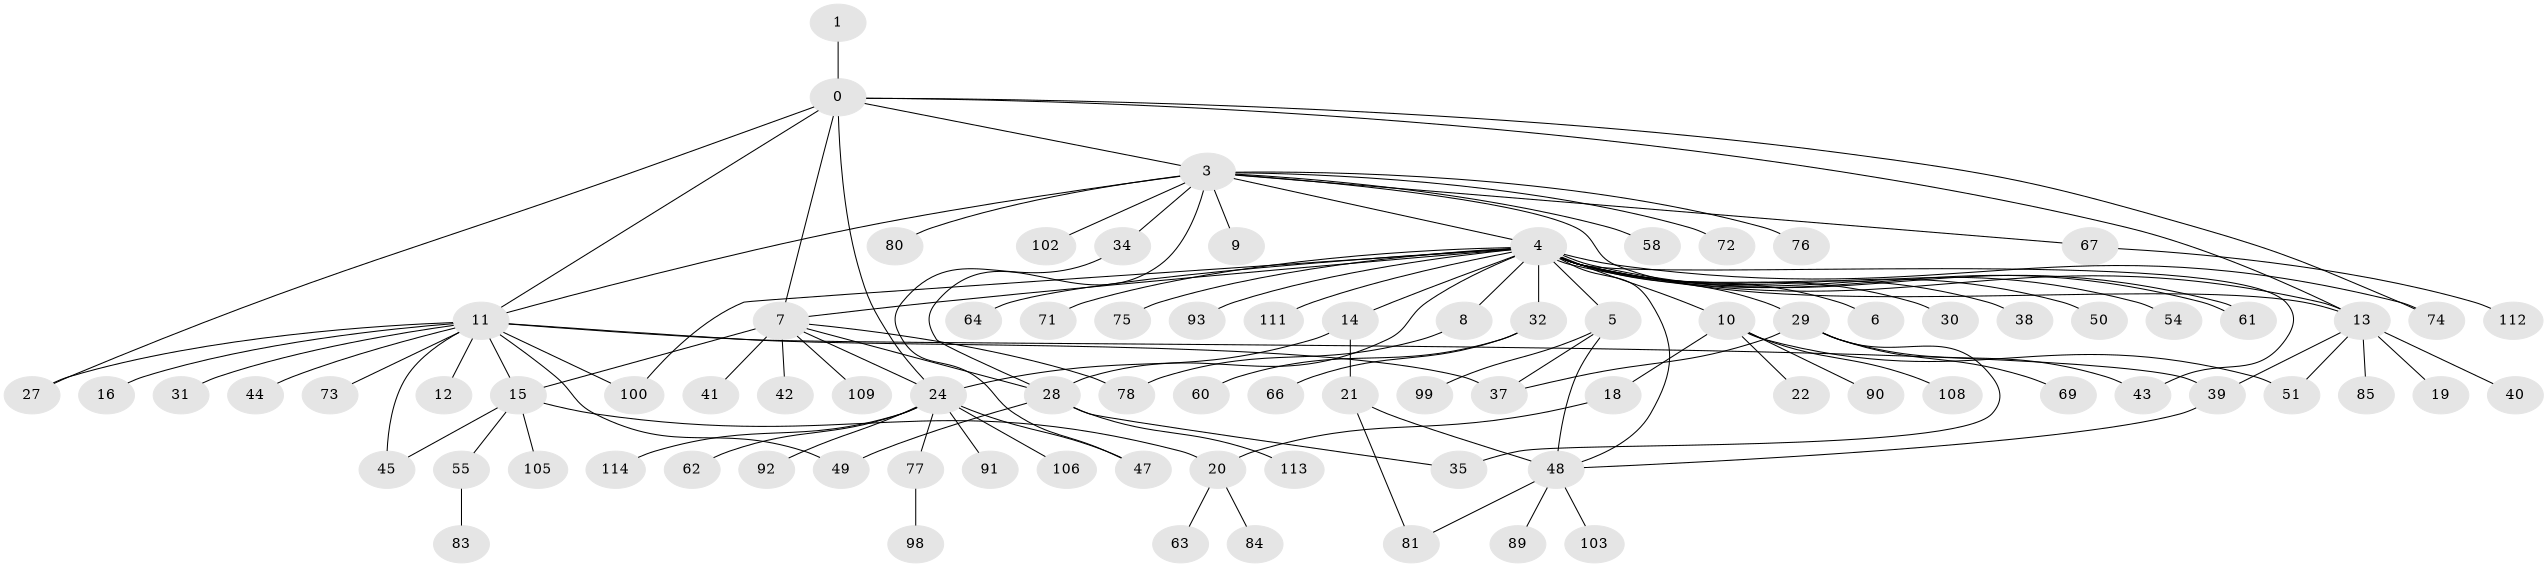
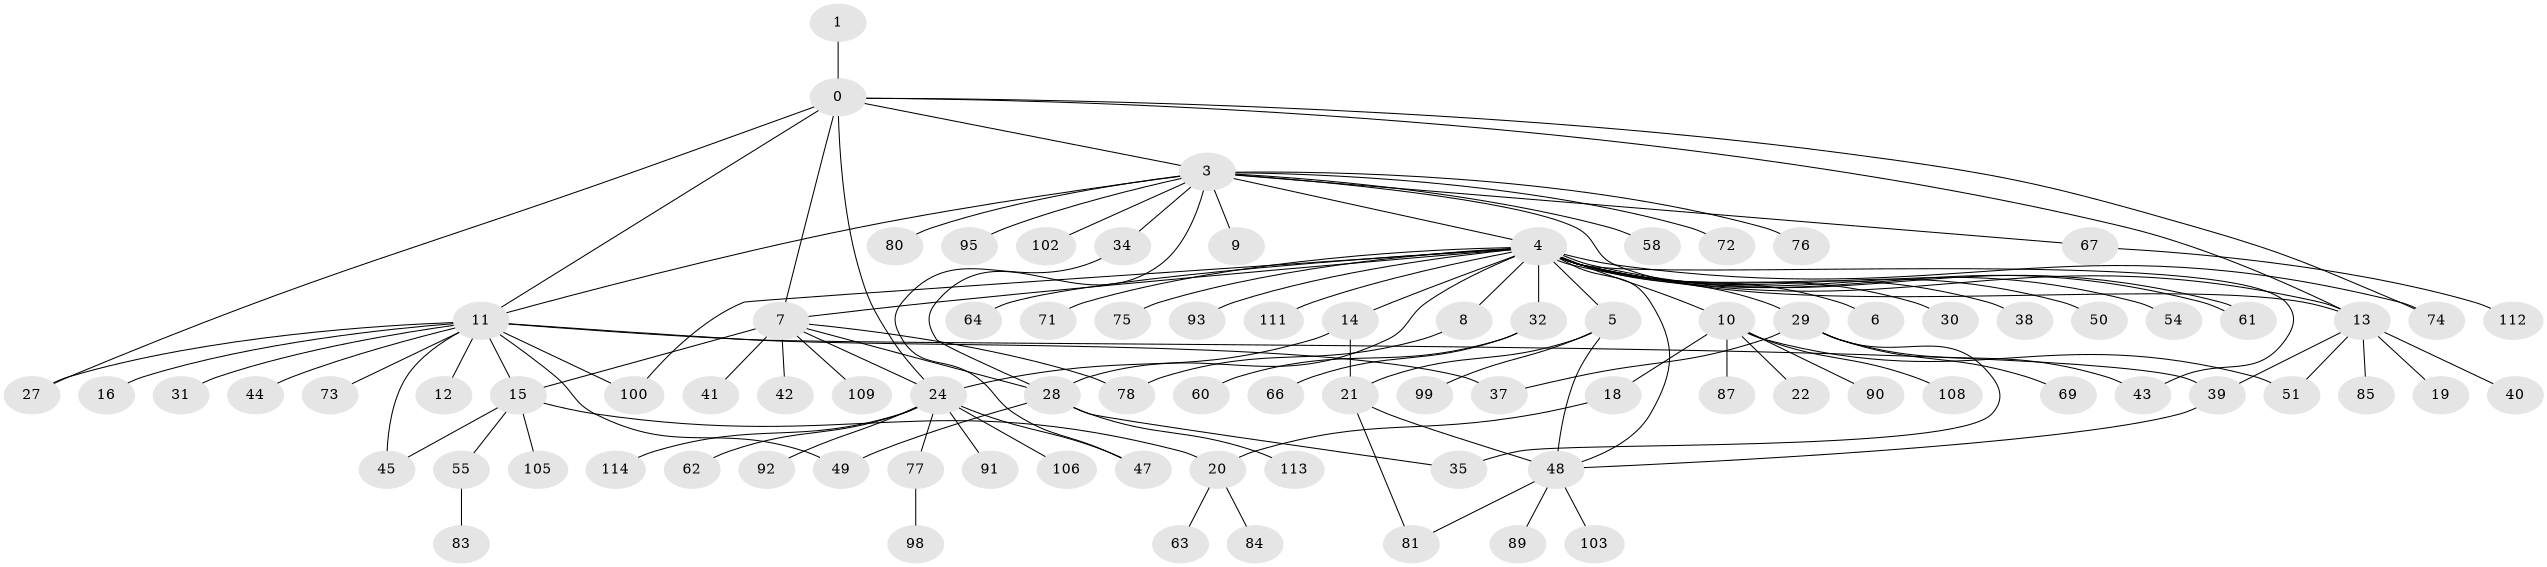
none -> (970, 246)
(1556, 358) -> (1482, 358)
none -> (1727, 395)
